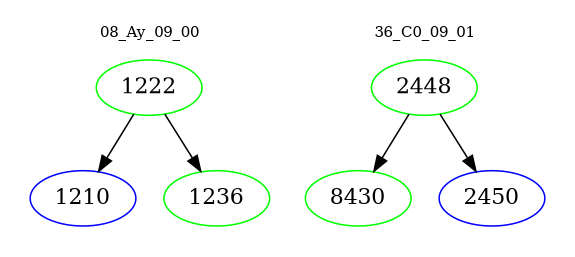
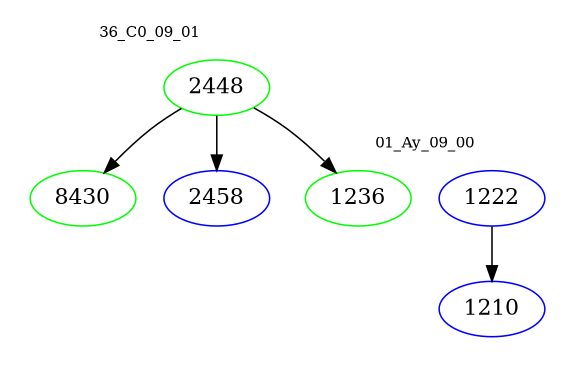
(150, 33) -> (425, 144)
(149, 88) -> (492, 198)
(179, 136) -> (303, 142)
(492, 198) -> (217, 198)
